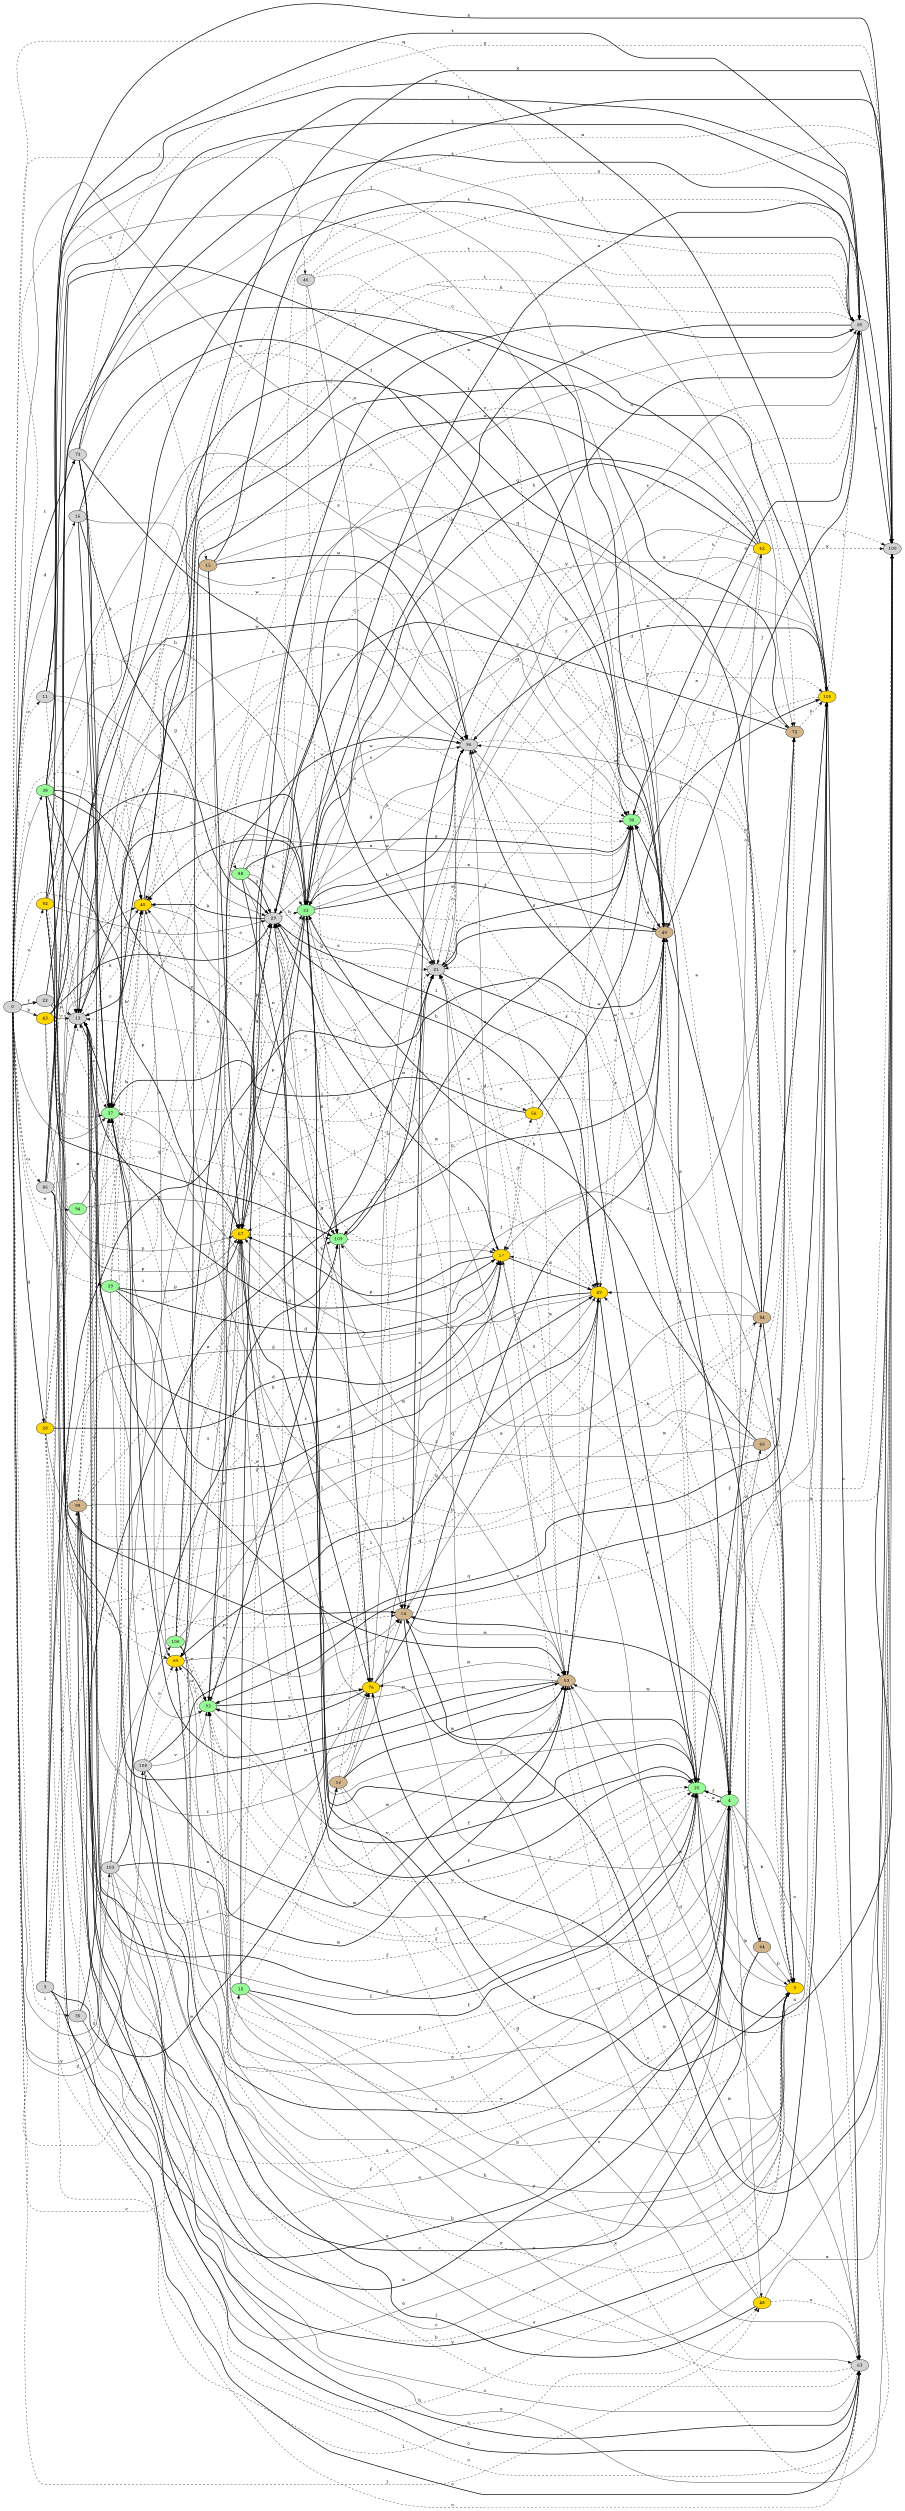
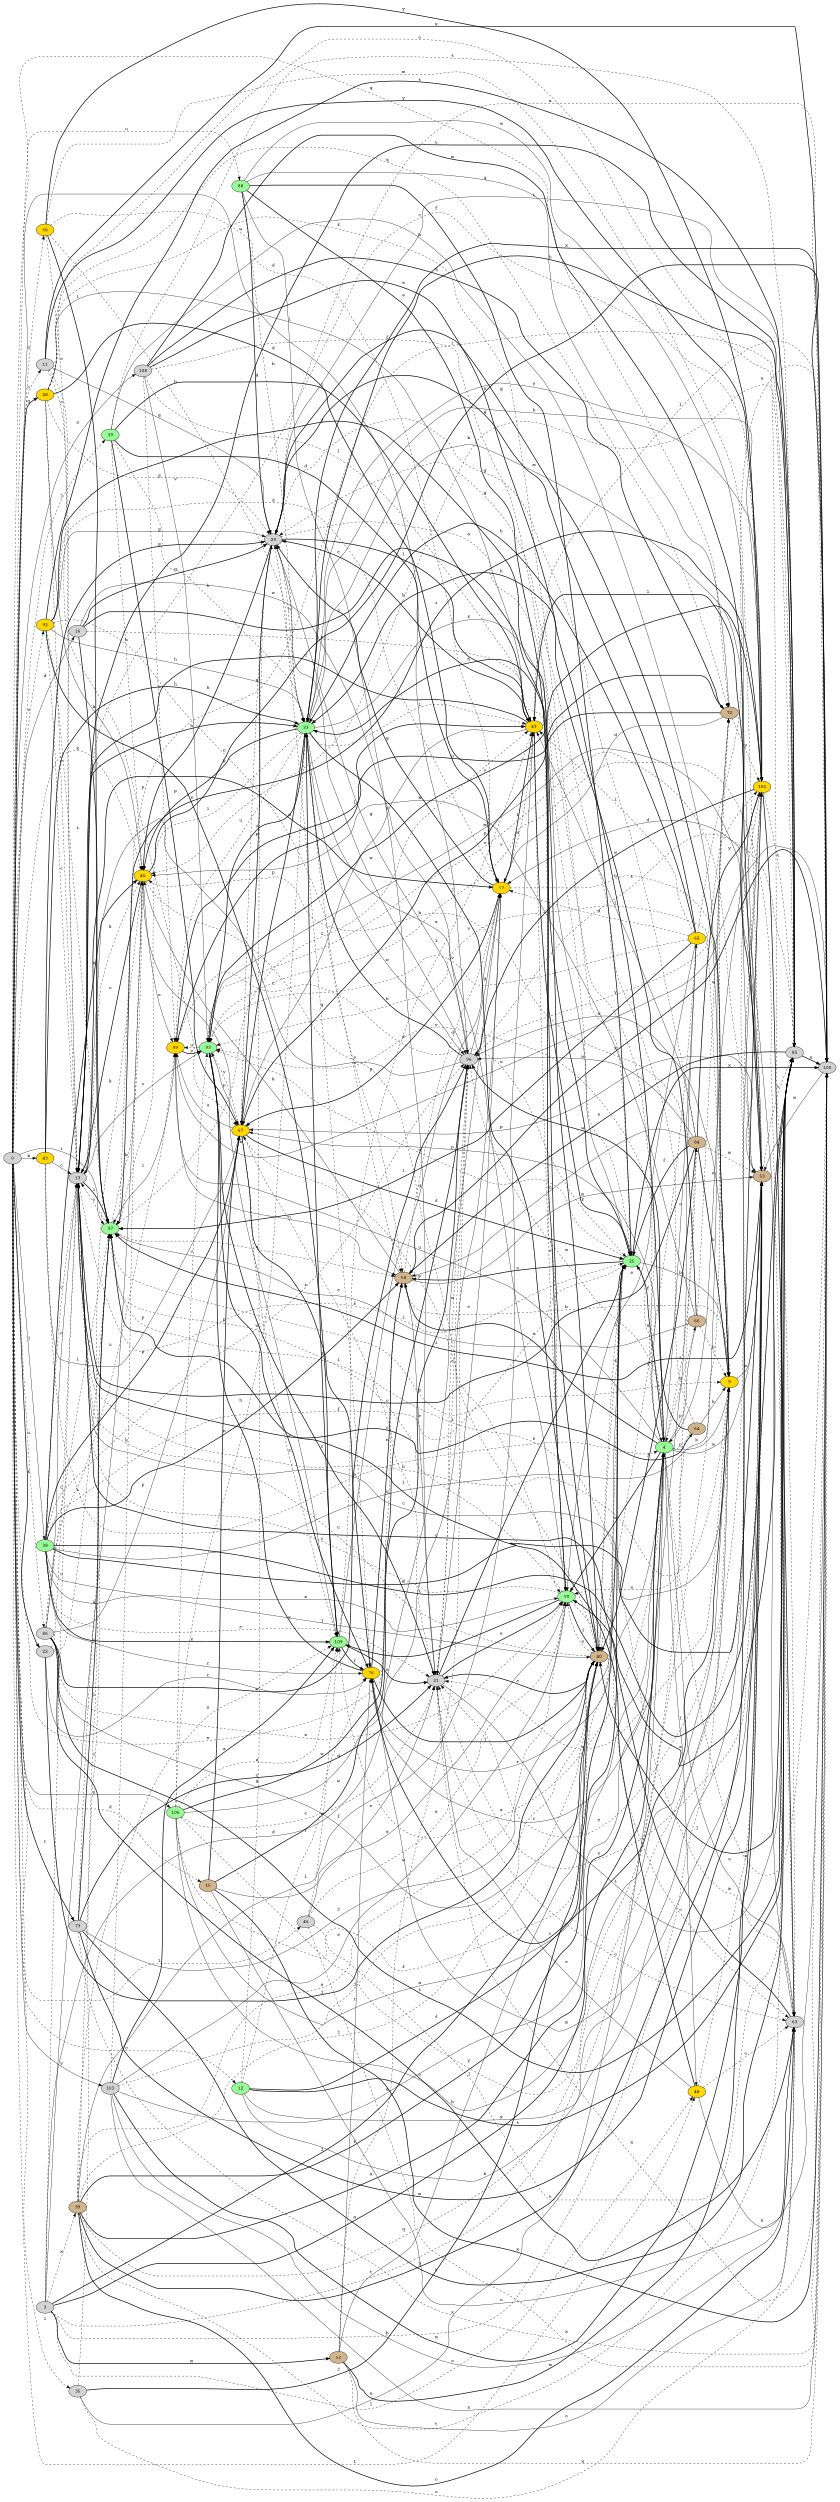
(78, 1164) -> (78, 1359)
(518, 1180) -> (403, 424)
(78, 1209) -> none
none -> (357, 1412)
(389, 1653) -> (386, 1486)
